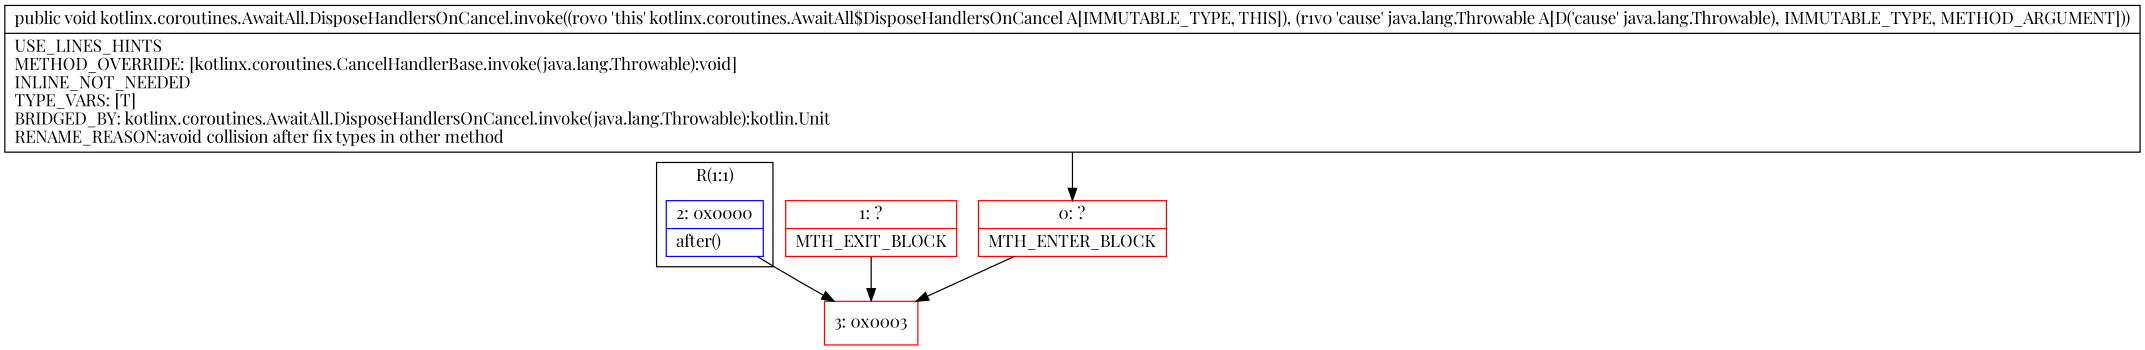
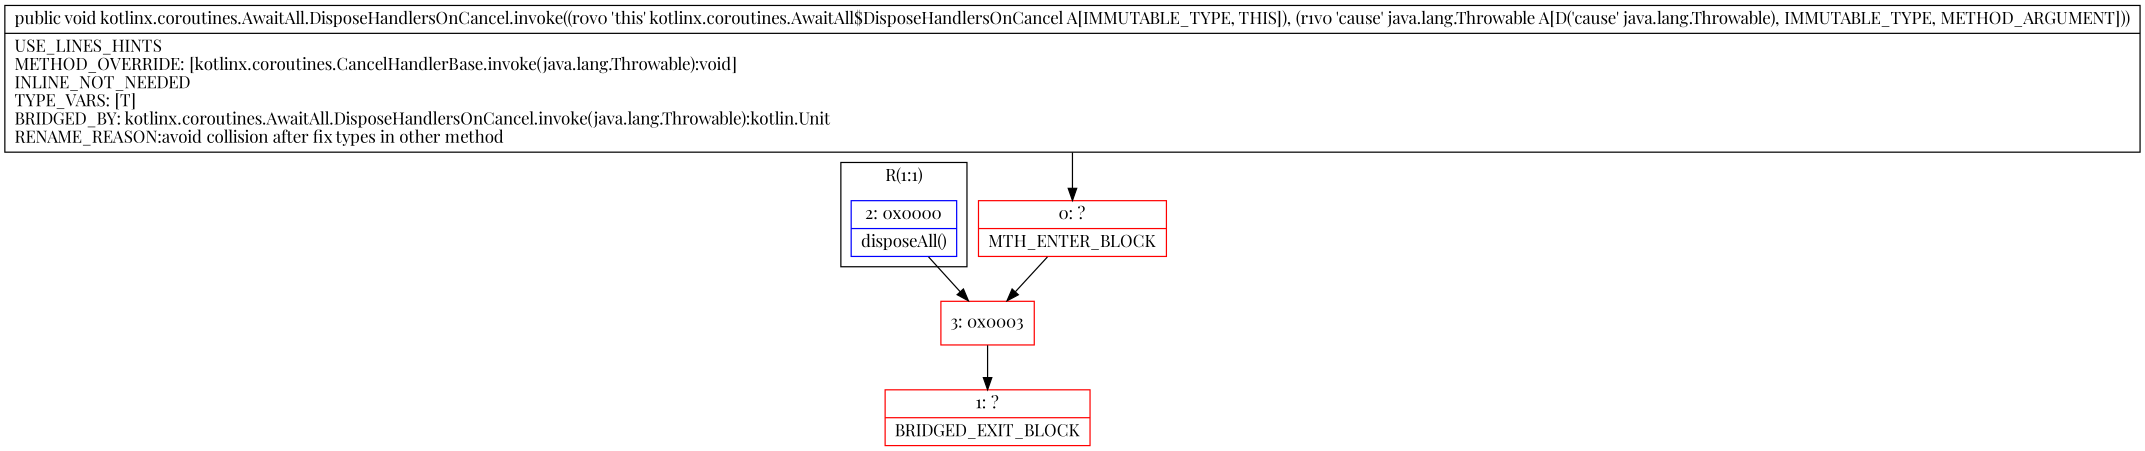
(698, 242) -> (904, 242)
(871, 242) -> (988, 431)
(871, 273) -> (988, 361)
